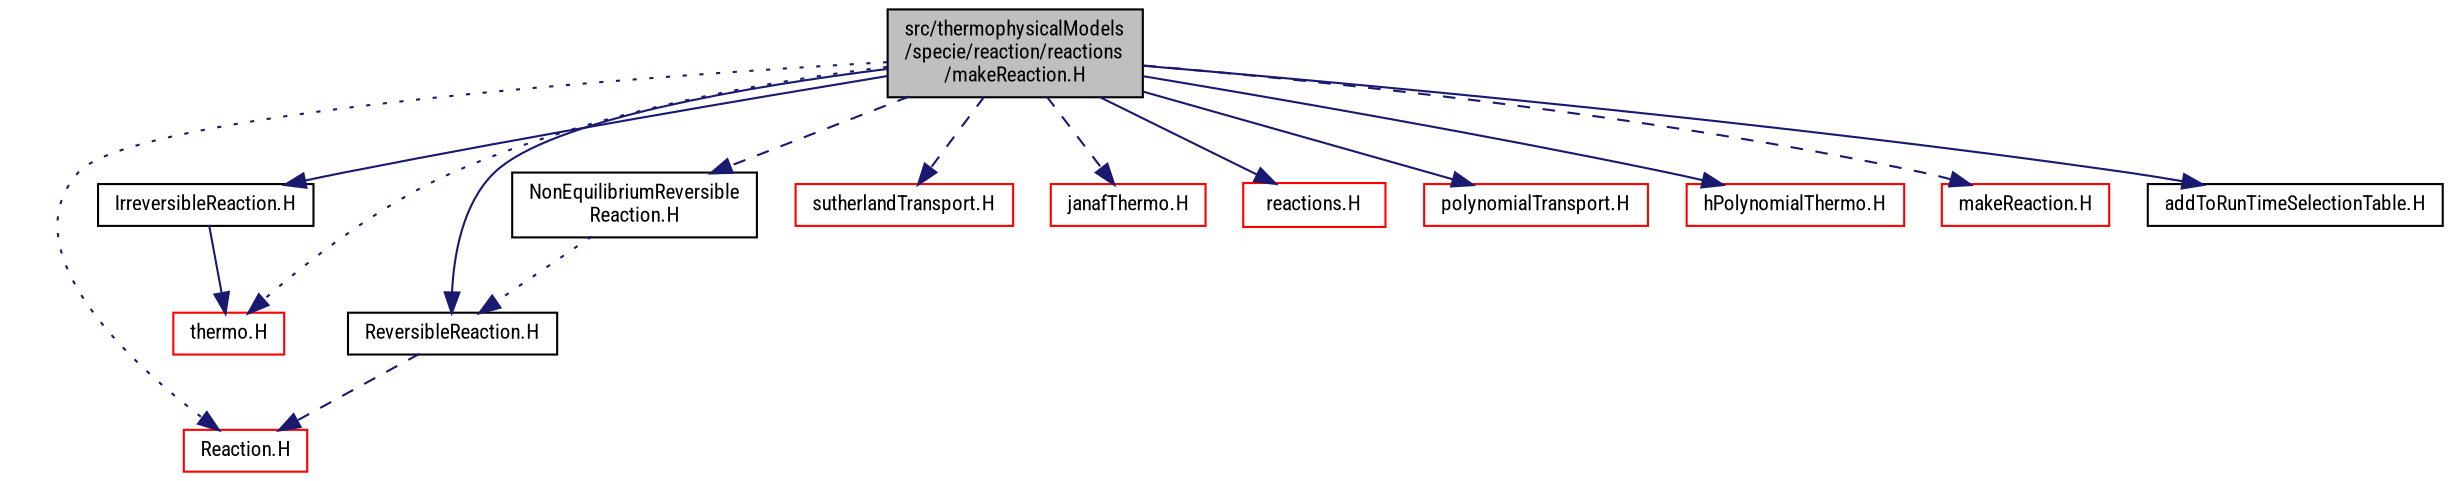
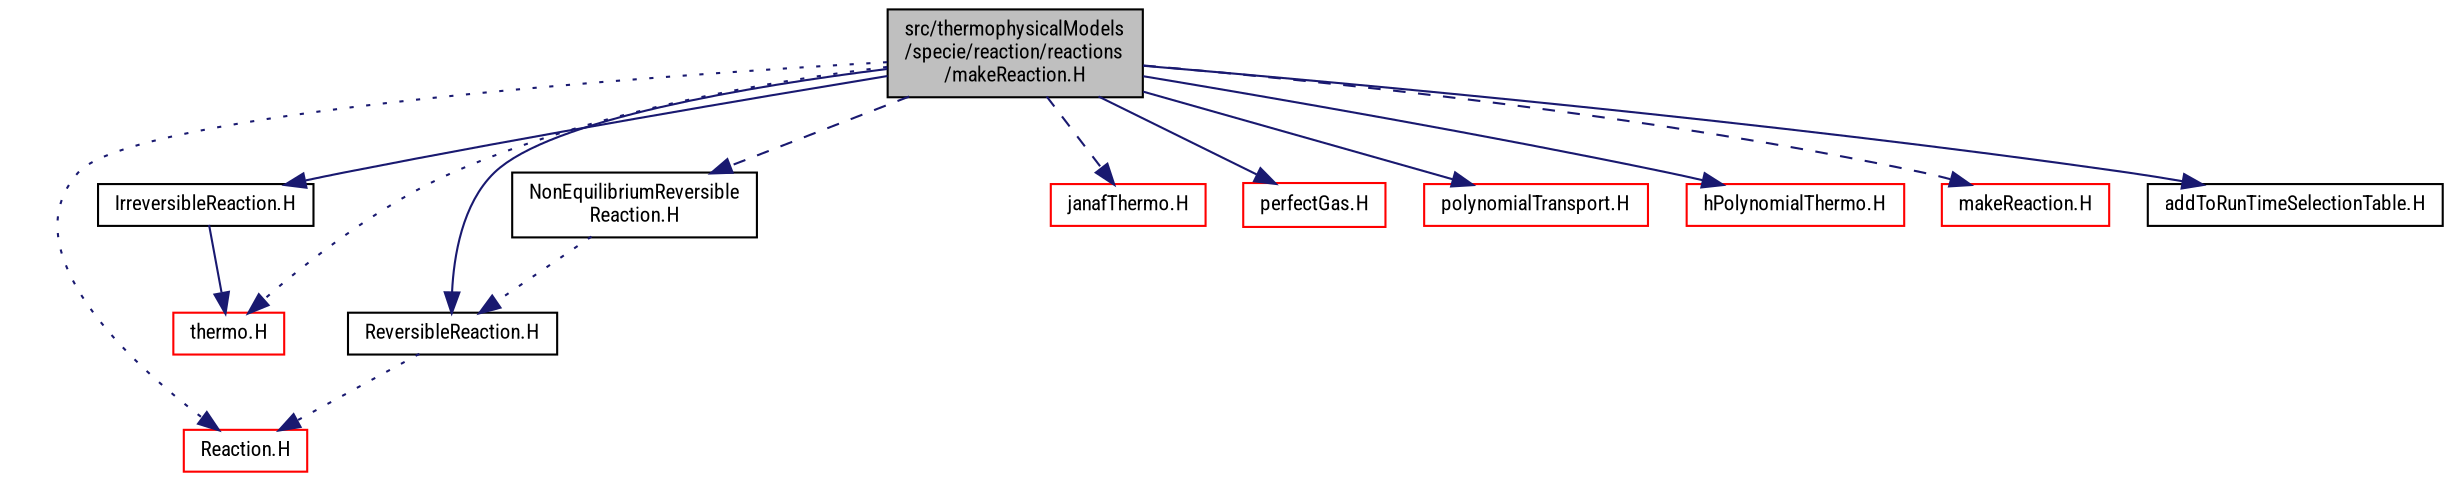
(904, 205) -> none
(1314, 205) -> (1314, 205)
(358, 387) -> (358, 387)
